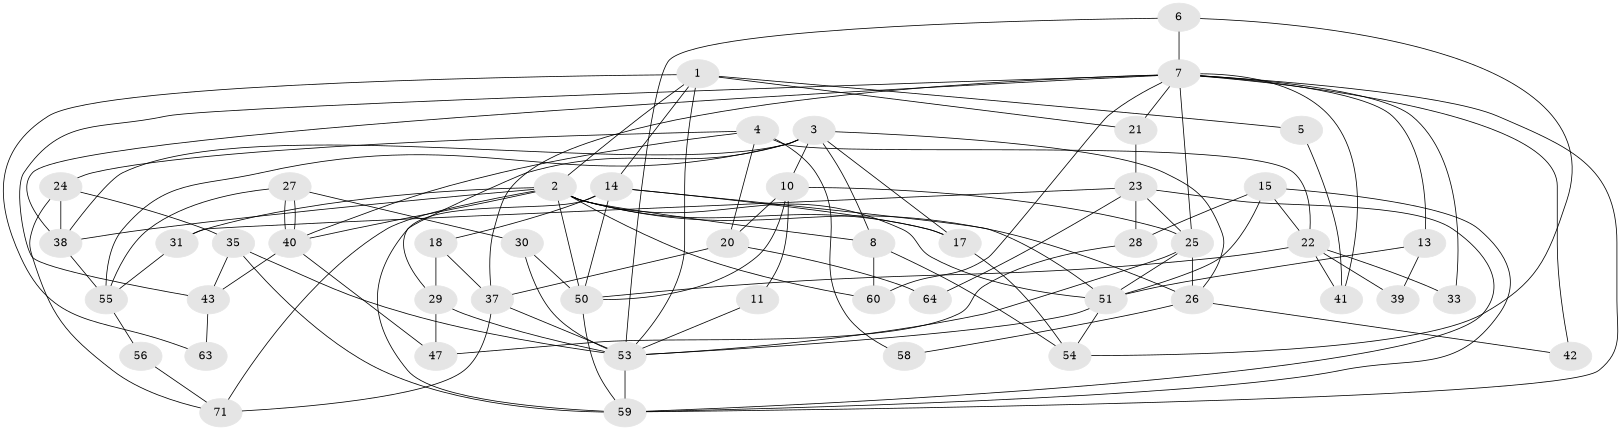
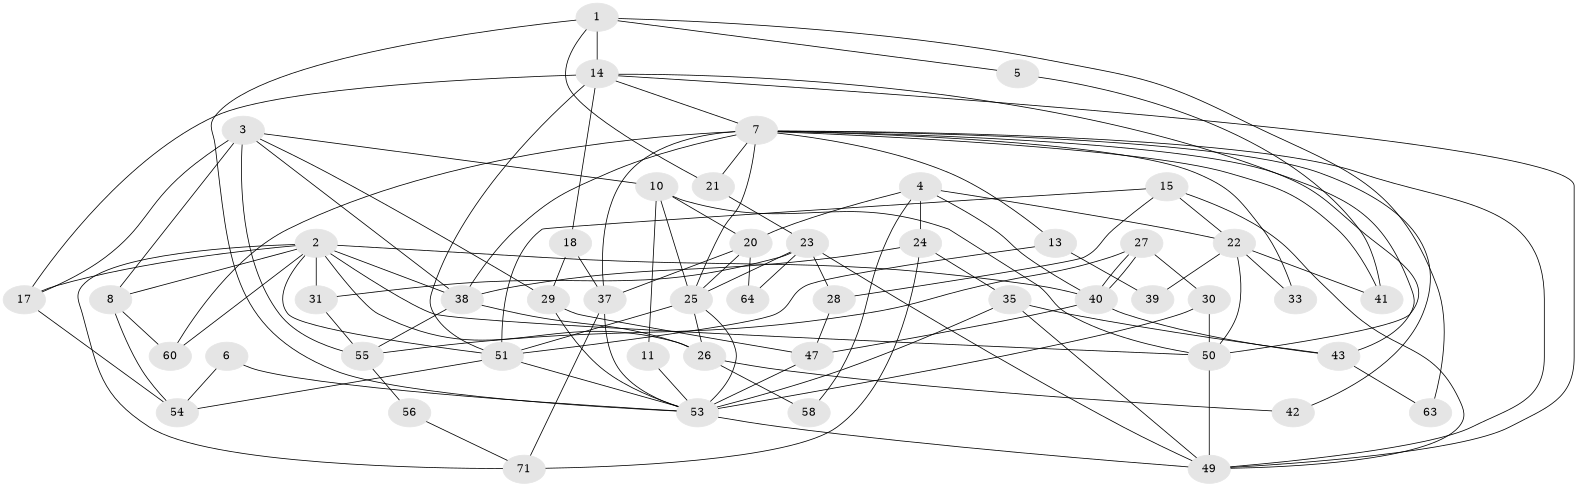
(1179, 46) -> (677, 102)
(628, 127) -> none
(1109, 157) -> (554, 320)
none -> (716, 276)
none -> (749, 387)
(625, 413) -> (1209, 469)
